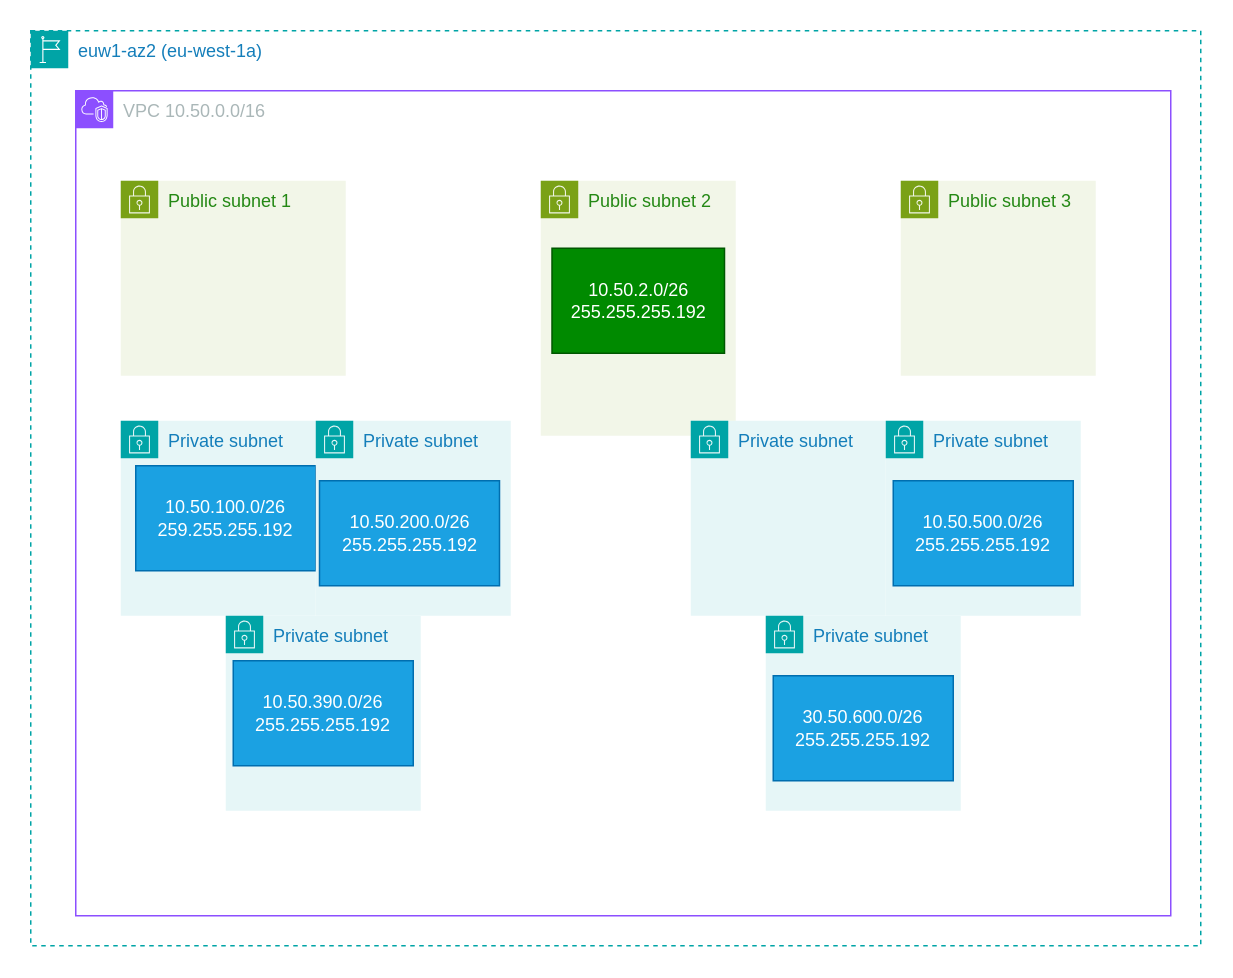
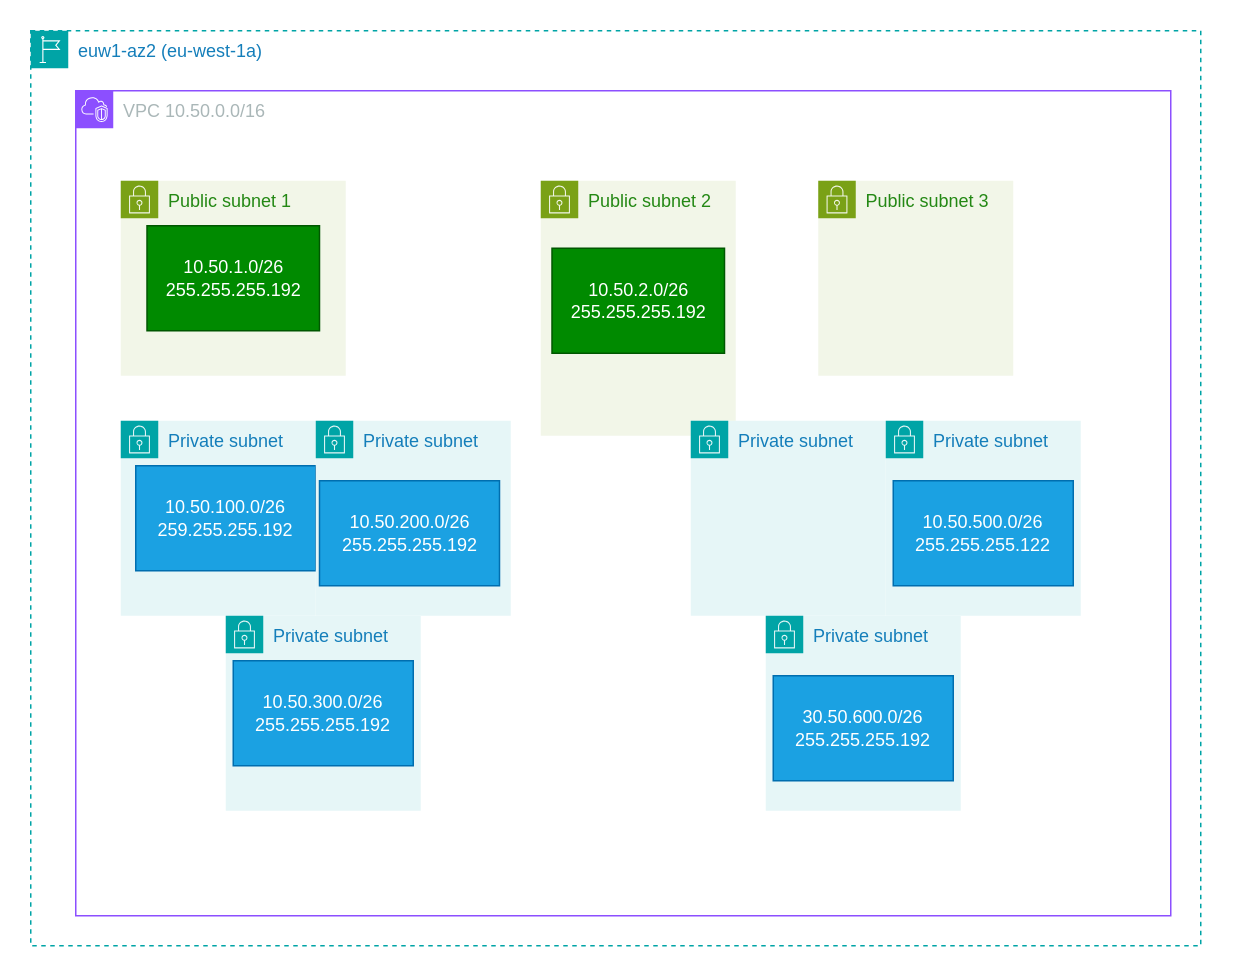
none -> (233, 278)
(998, 278) -> (916, 278)
(983, 533) -> (983, 533)
(323, 713) -> (323, 713)
